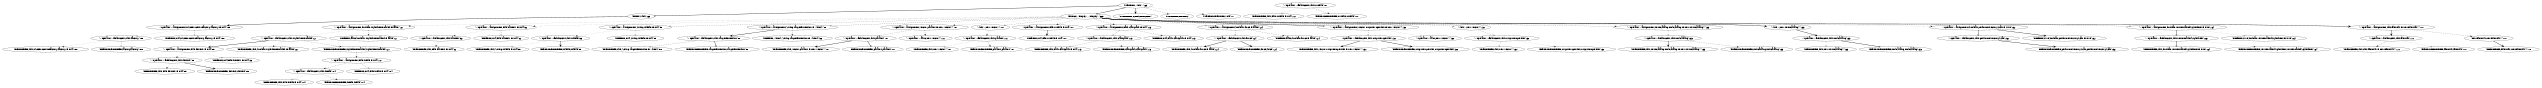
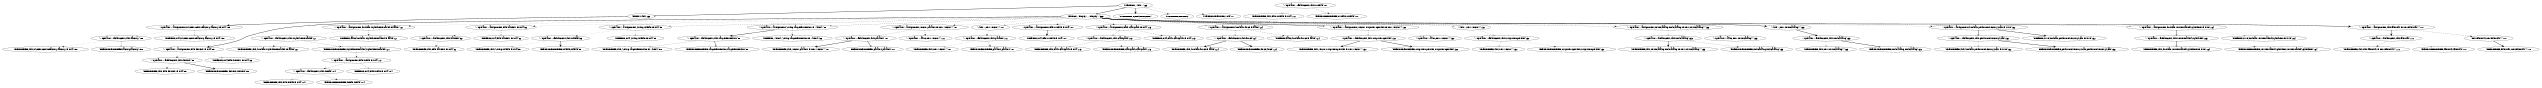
none -> (1735, 38)
(239, 44) -> (634, 20)
none -> (1978, 49)
